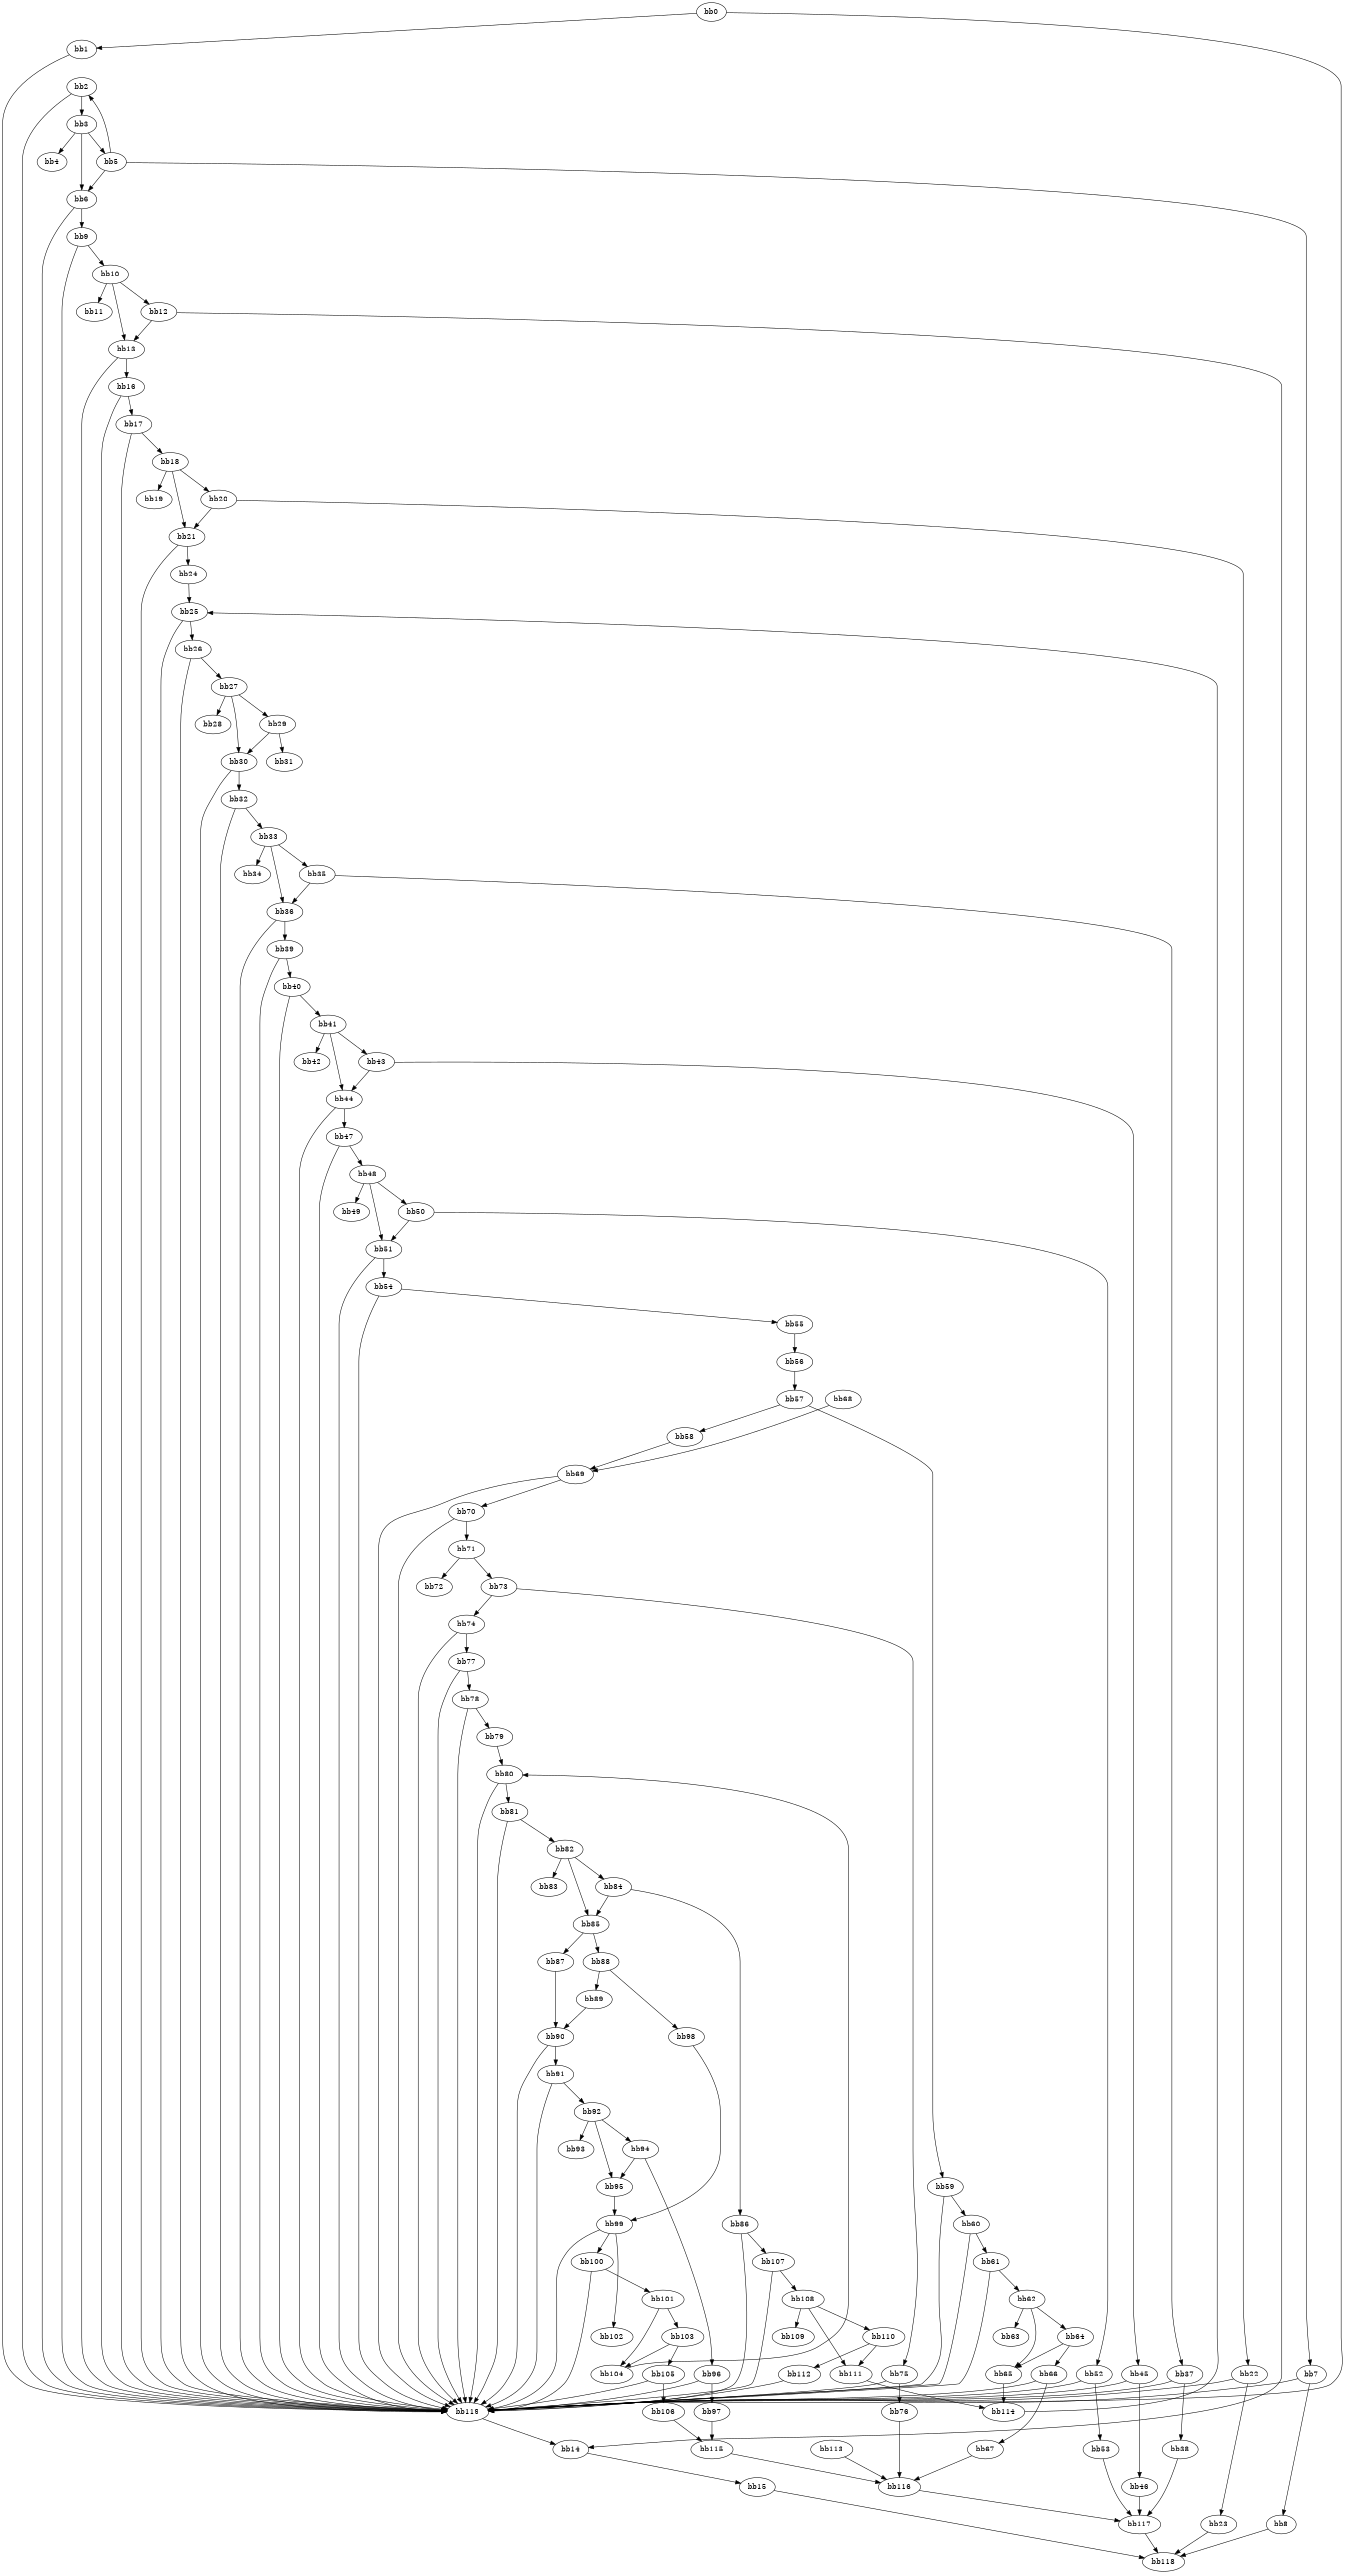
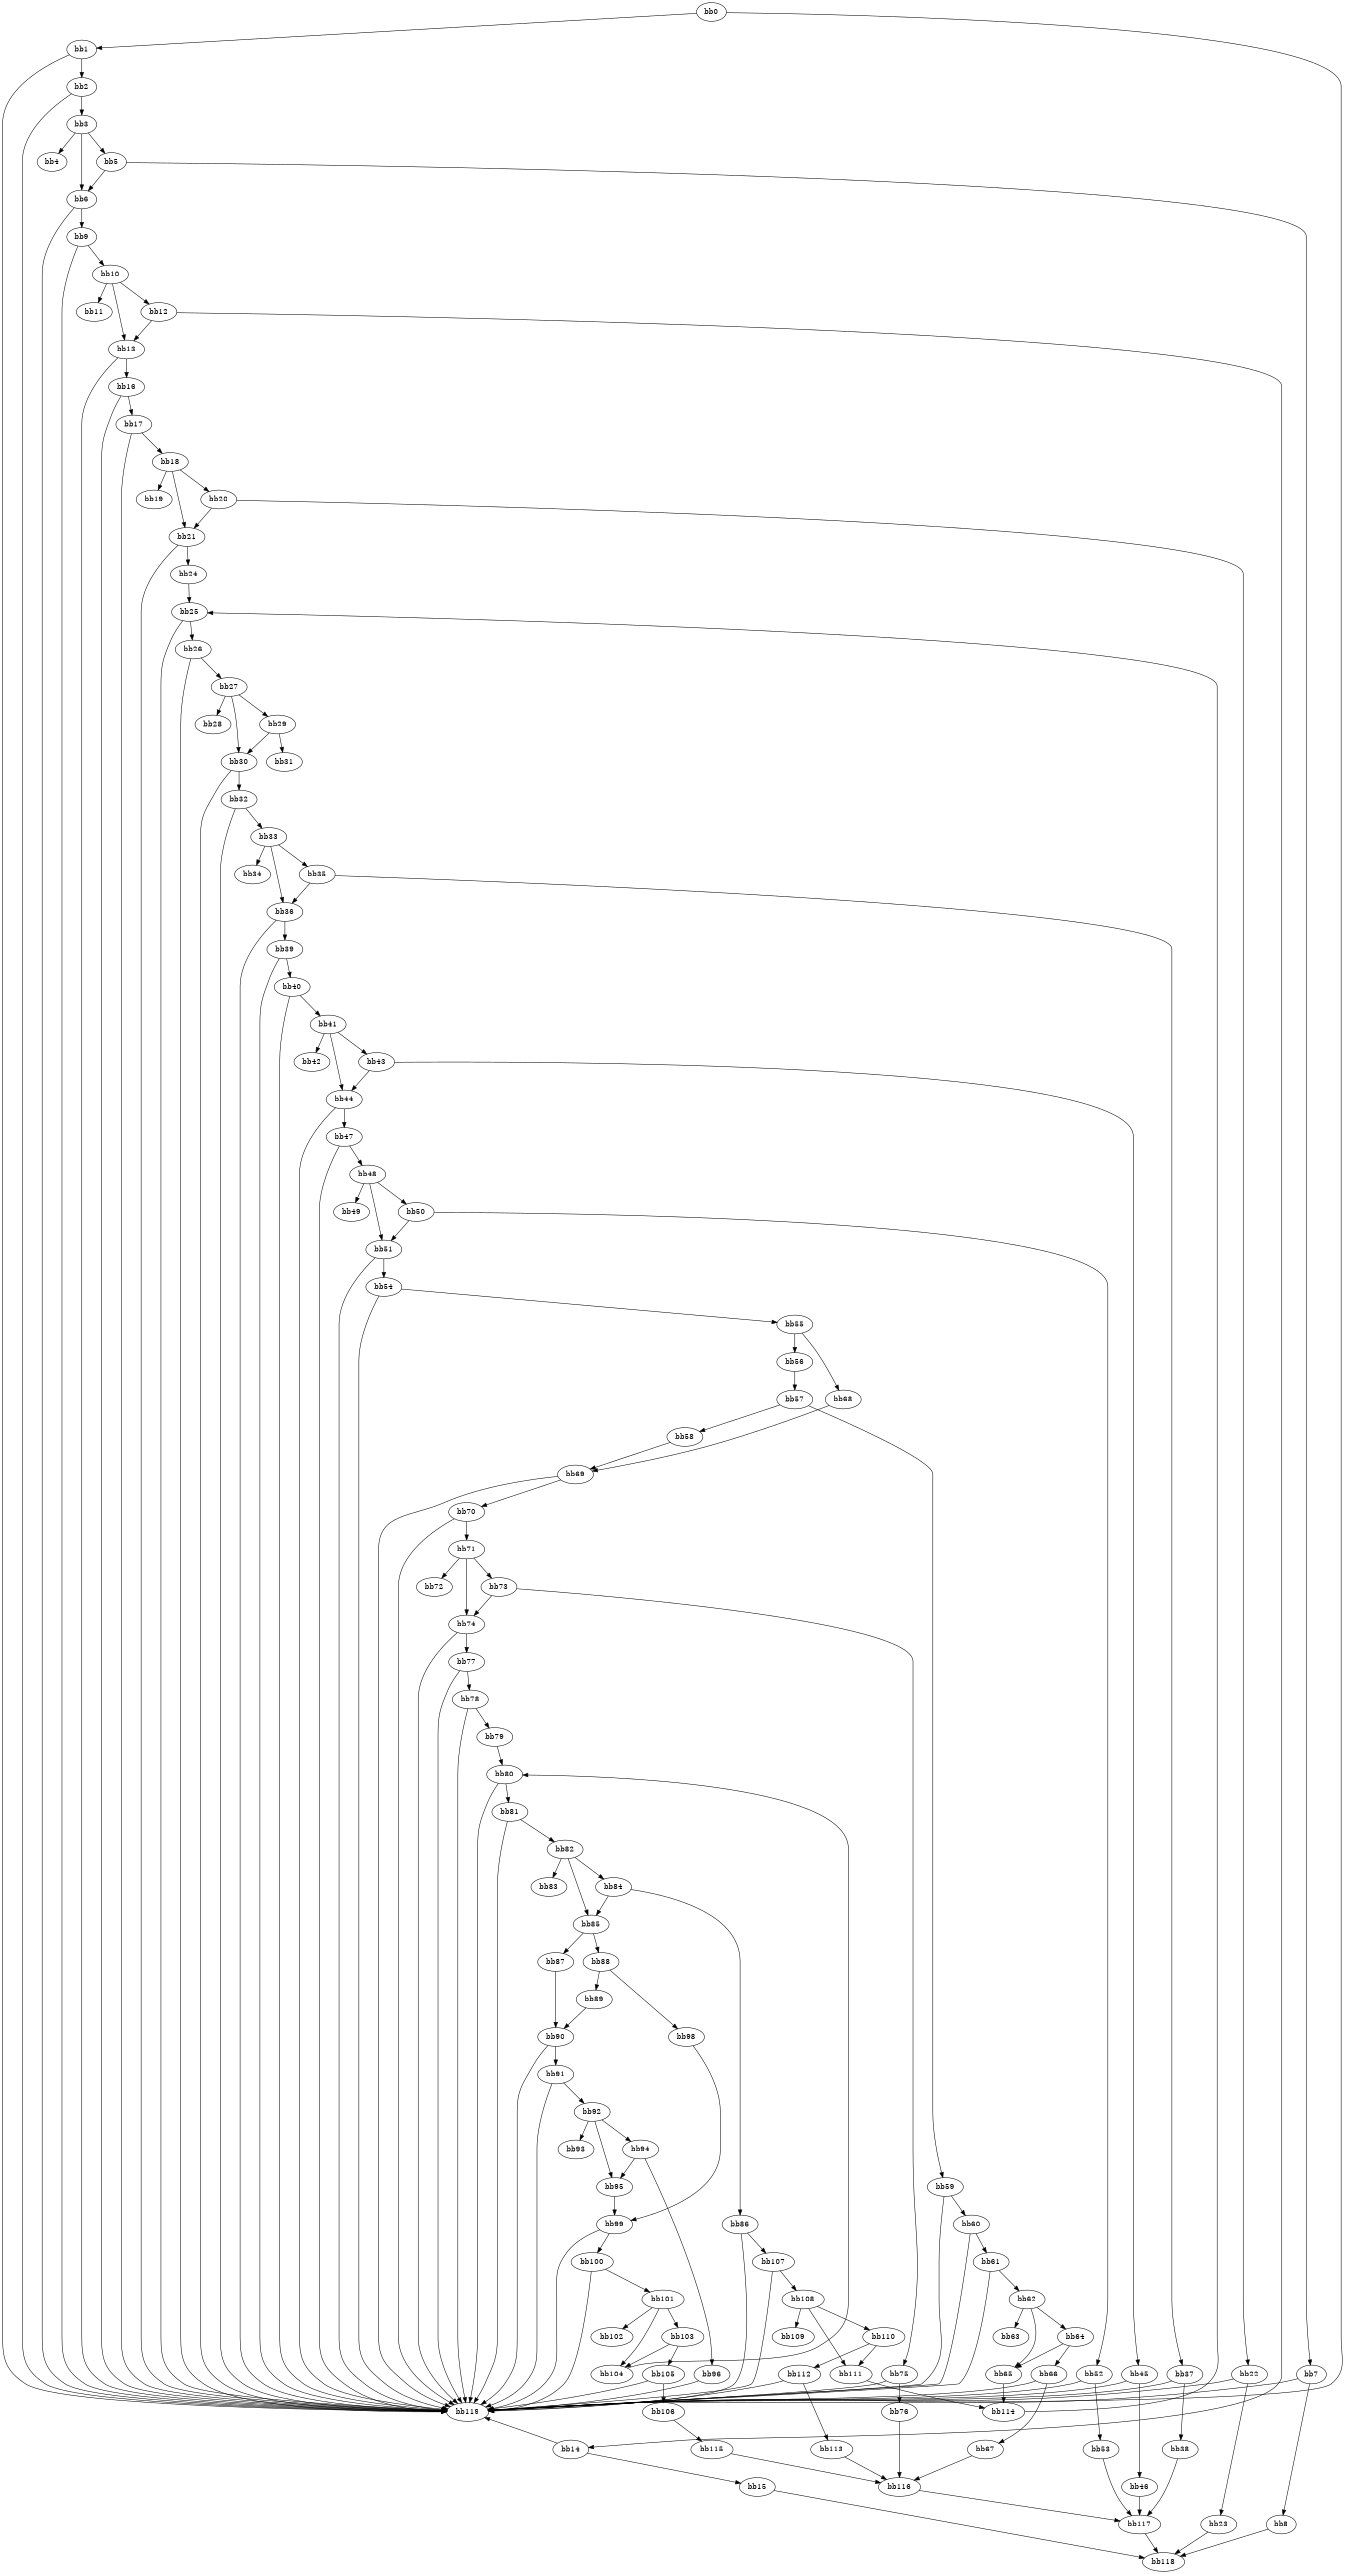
(105, 125) -> (82, 66)
none -> (821, 1358)
none -> (467, 1584)
(618, 2280) -> (640, 2317)
none -> (815, 2410)
(712, 2412) -> none
(516, 2431) -> (523, 2431)
